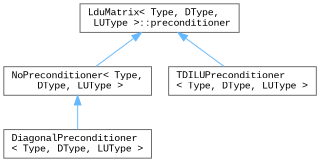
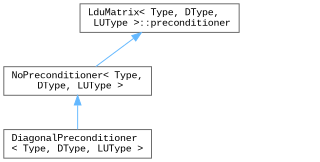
(242, 81) -> none
